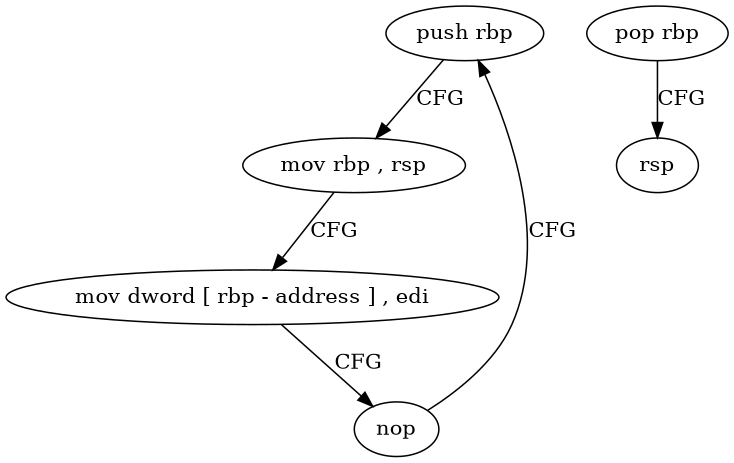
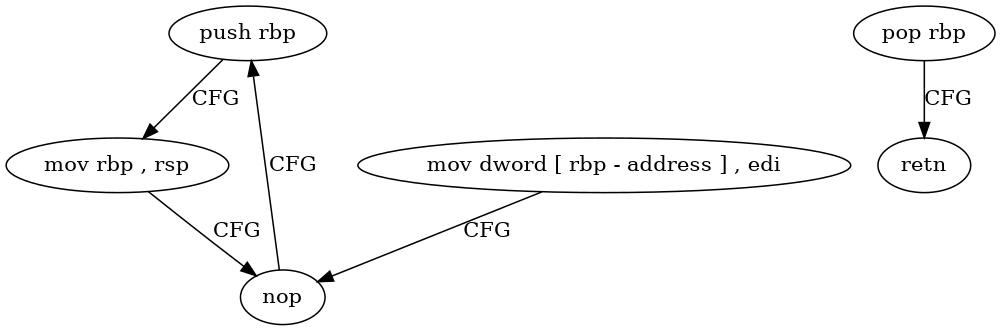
(657, 165) -> (924, 165)
(308, 225) -> (196, 229)
